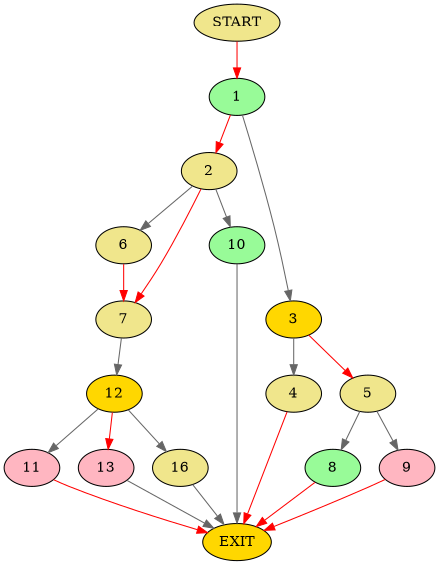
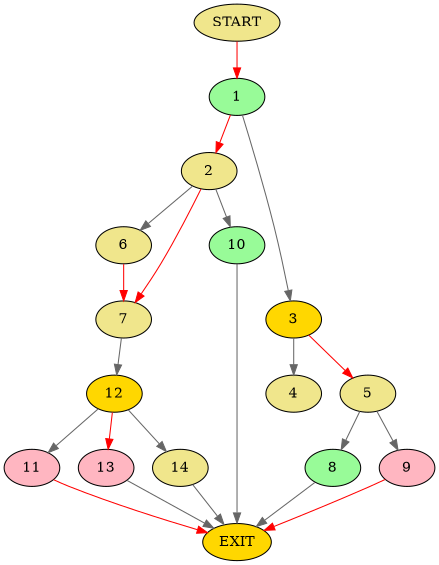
(267, 463) -> none
(180, 468) -> (180, 468)
(290, 501) -> (290, 501)
